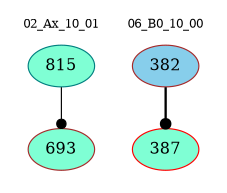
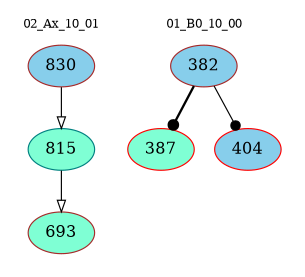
(166, 25) -> (204, 25)
none -> (61, 66)
(61, 103) -> (61, 185)
none -> (248, 149)
